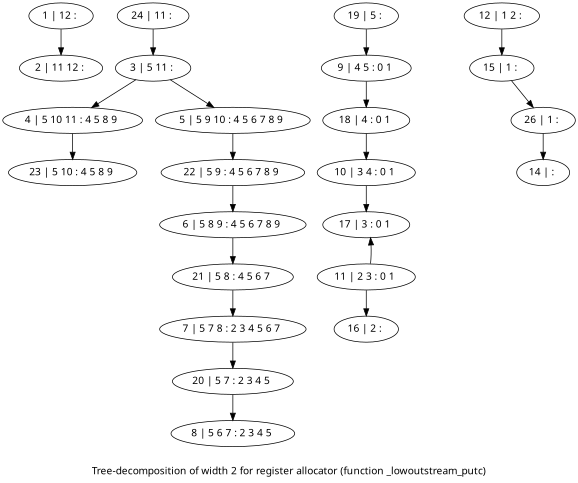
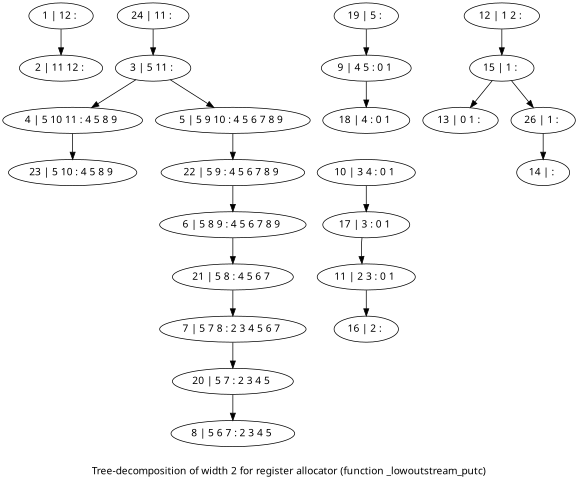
none -> (461, 120)
(366, 143) -> none
(371, 254) -> (361, 247)
